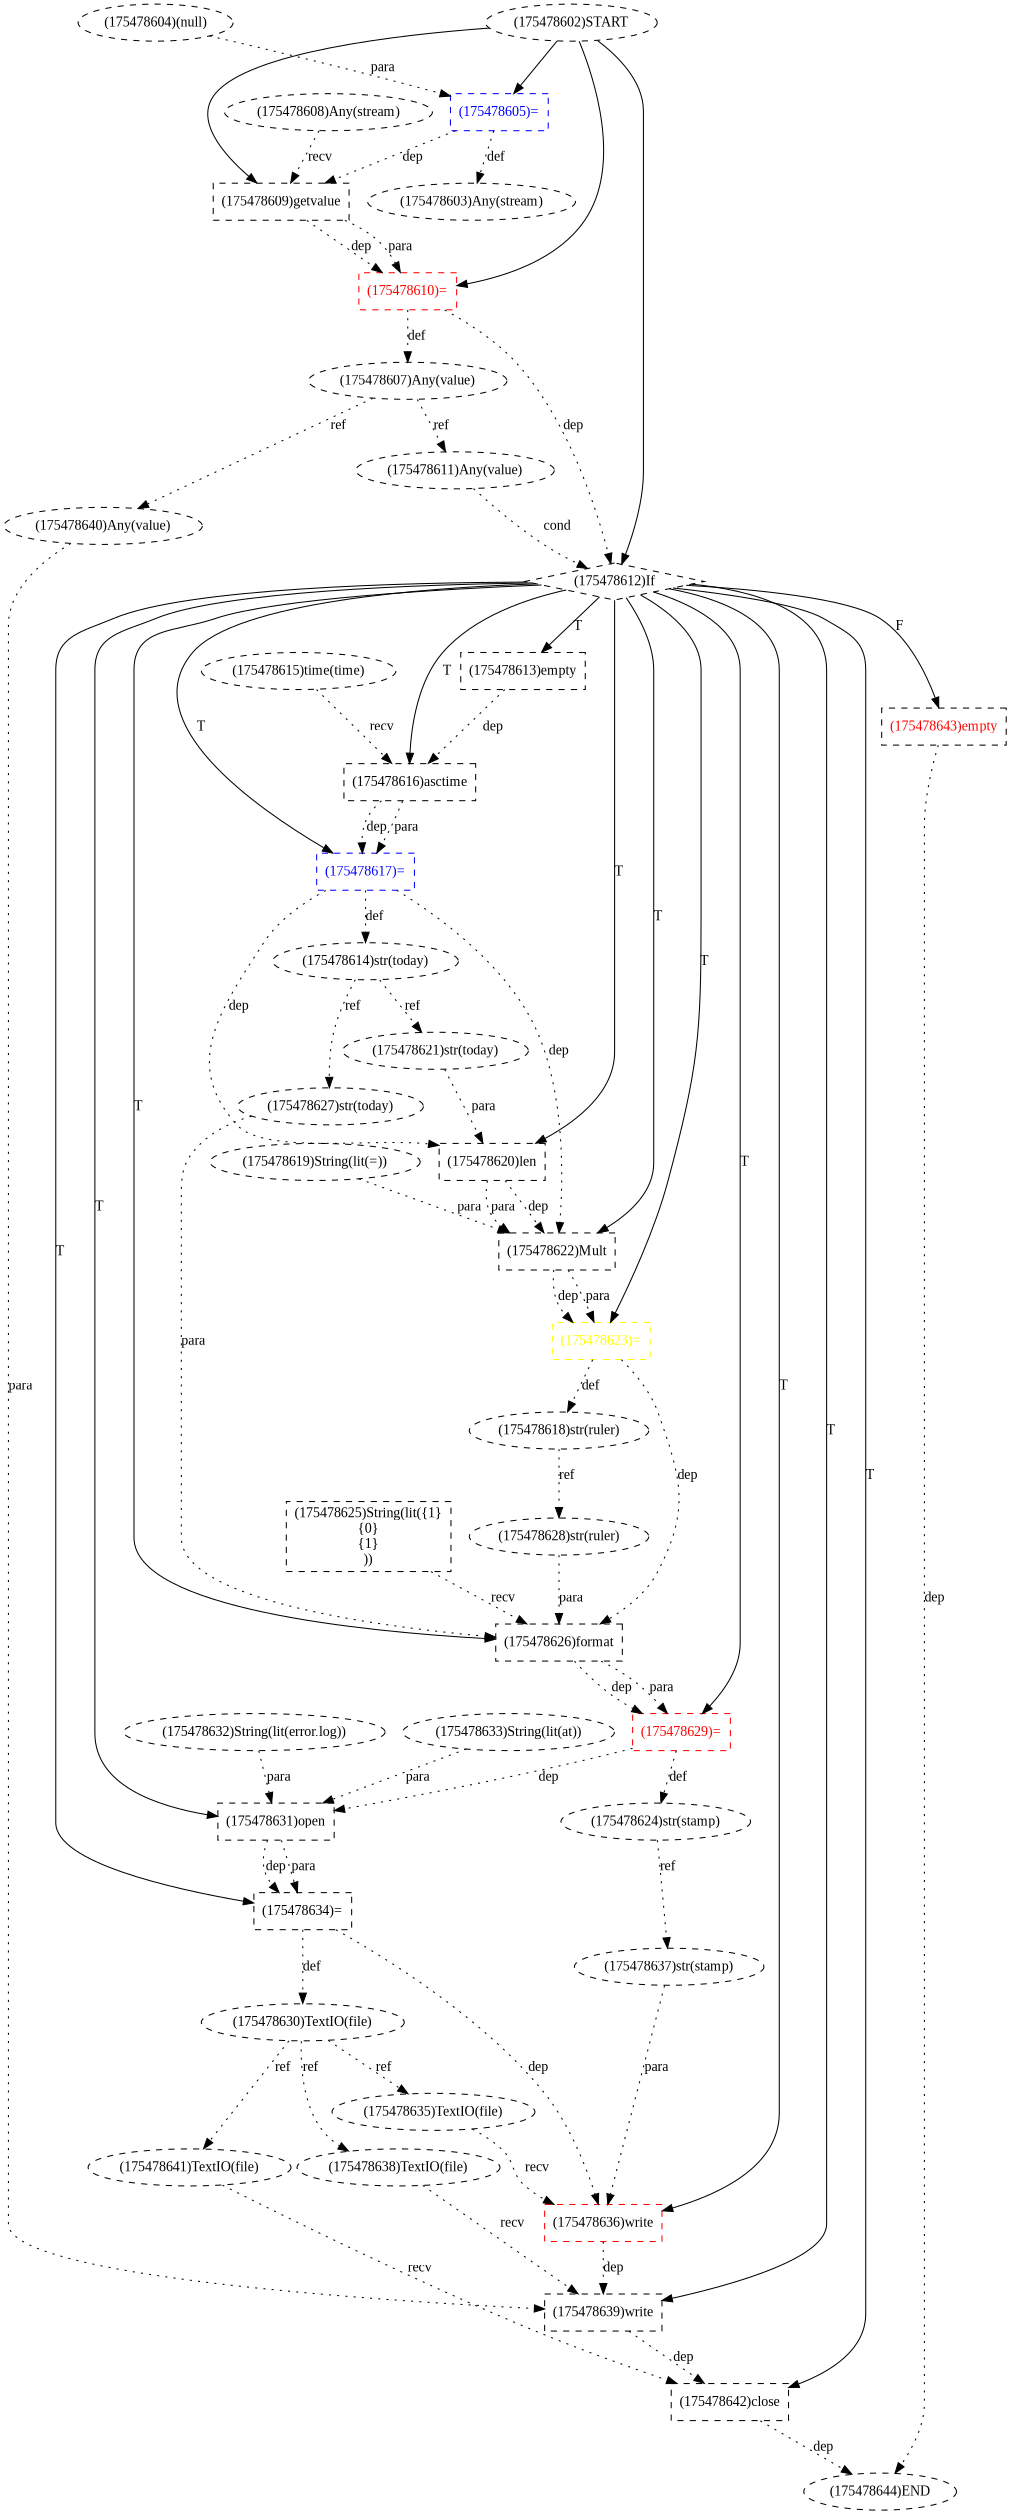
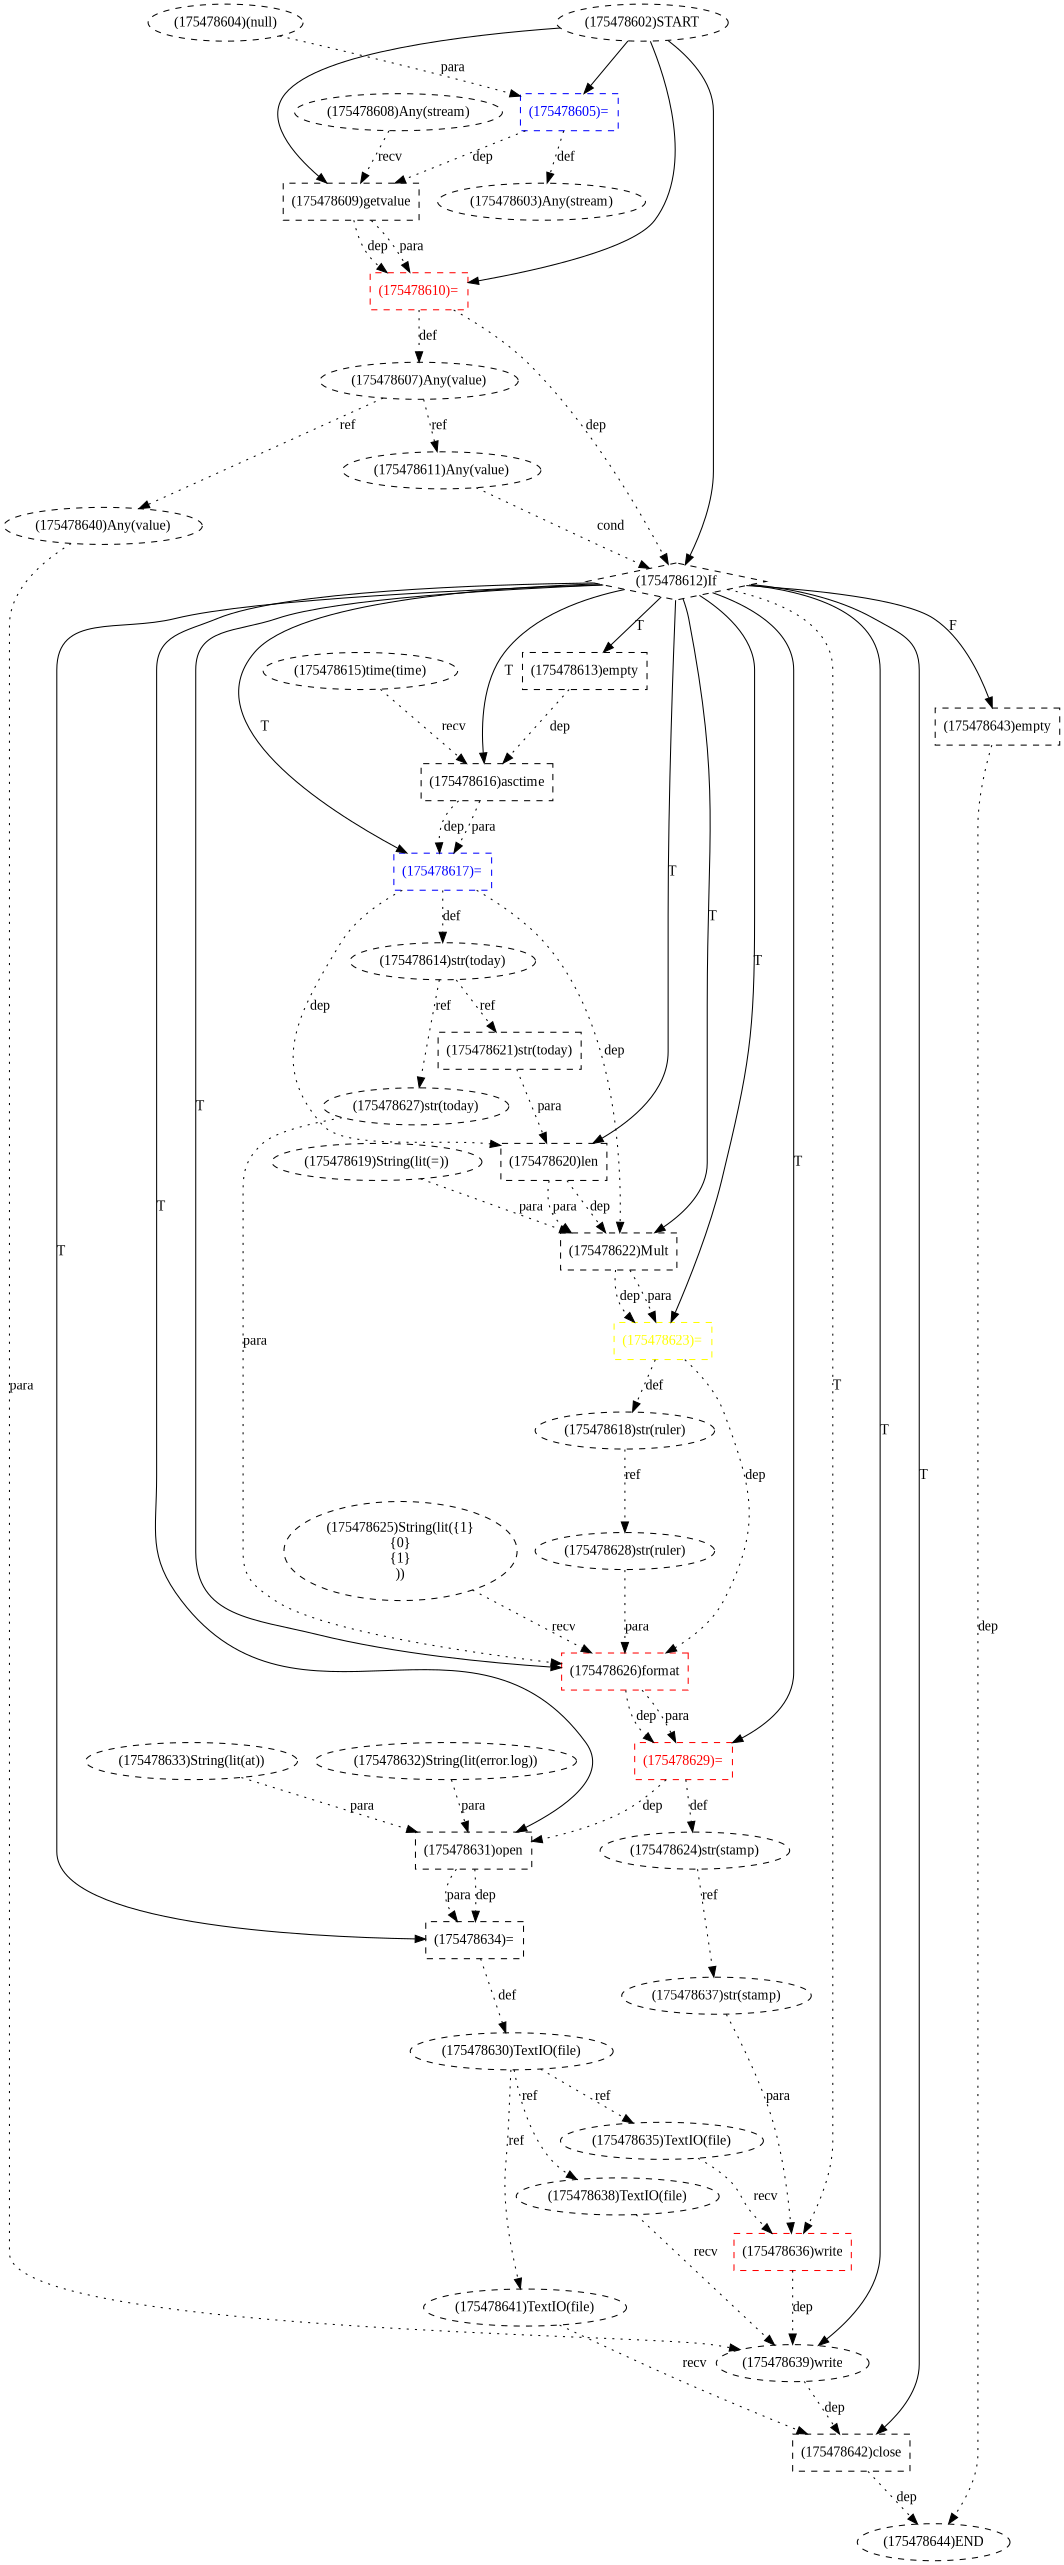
(944, 727) -> (997, 727)
(436, 1051) -> (510, 1051)
(779, 1394) -> (833, 1378)
(369, 1537) -> (401, 1551)
(559, 1643) -> (625, 1672)
(491, 2038) -> none
(603, 2313) -> (793, 2363)
